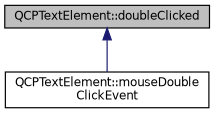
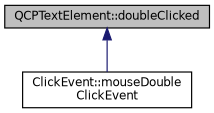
(107, 90) -> (107, 90)
